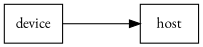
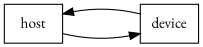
none -> (96, 38)
